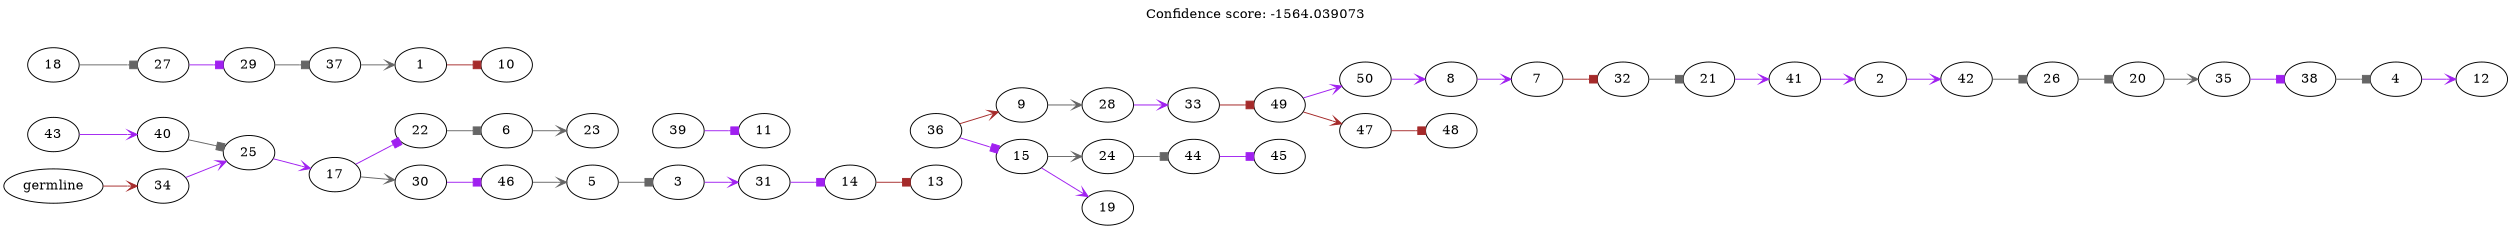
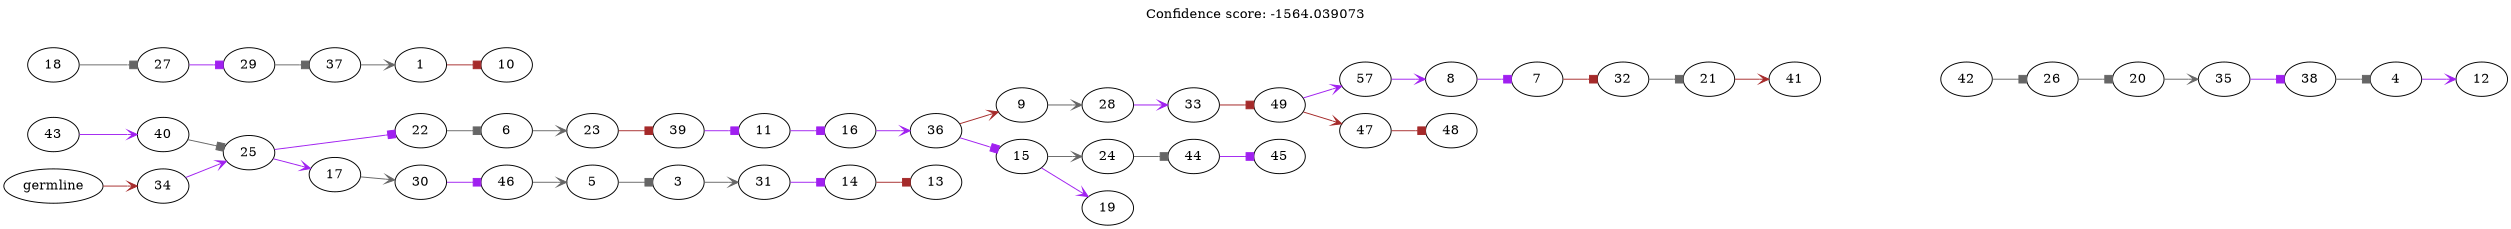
(1365, 79) -> (1365, 79)
(1490, 79) -> (1490, 79)
(1747, 79) -> (1747, 79)
(1881, 79) -> none
none -> (631, 131)
none -> (850, 131)
(374, 155) -> (330, 142)
(717, 182) -> (717, 182)
